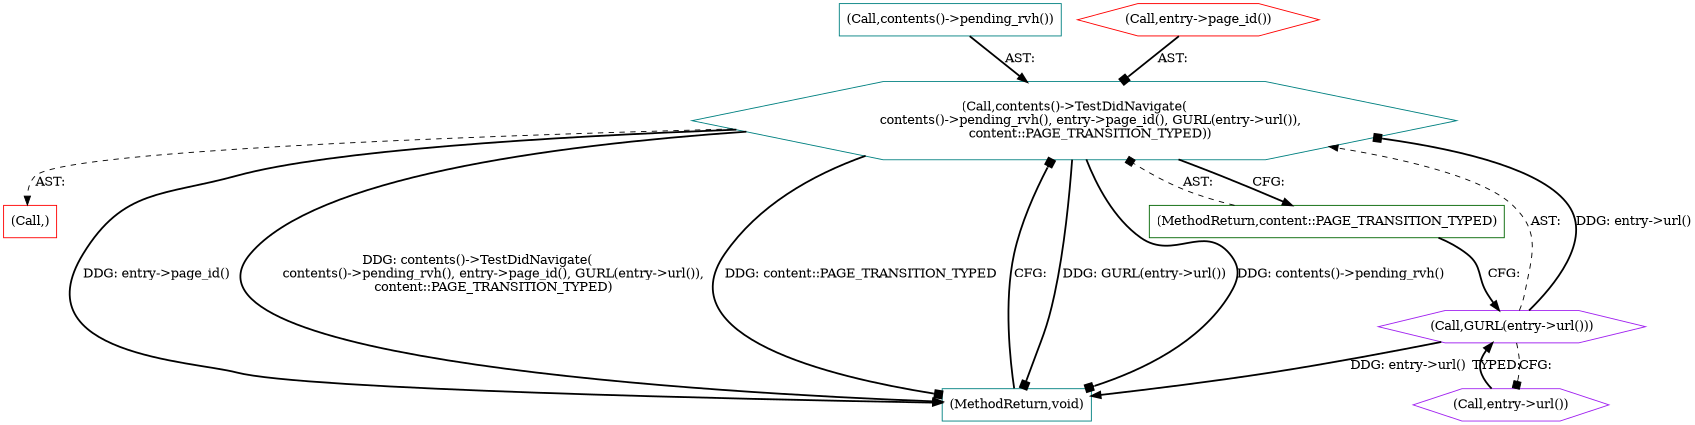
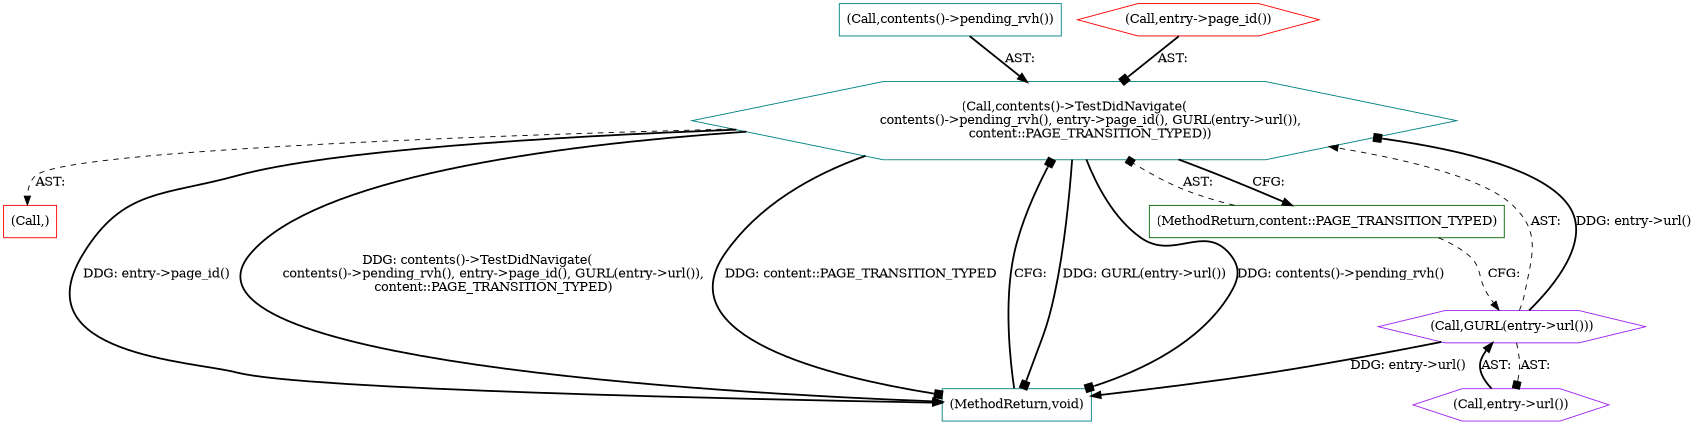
(1475, 263) -> (1475, 263)
(1498, 366) -> (1498, 366)
(1538, 366) -> (1538, 366)
